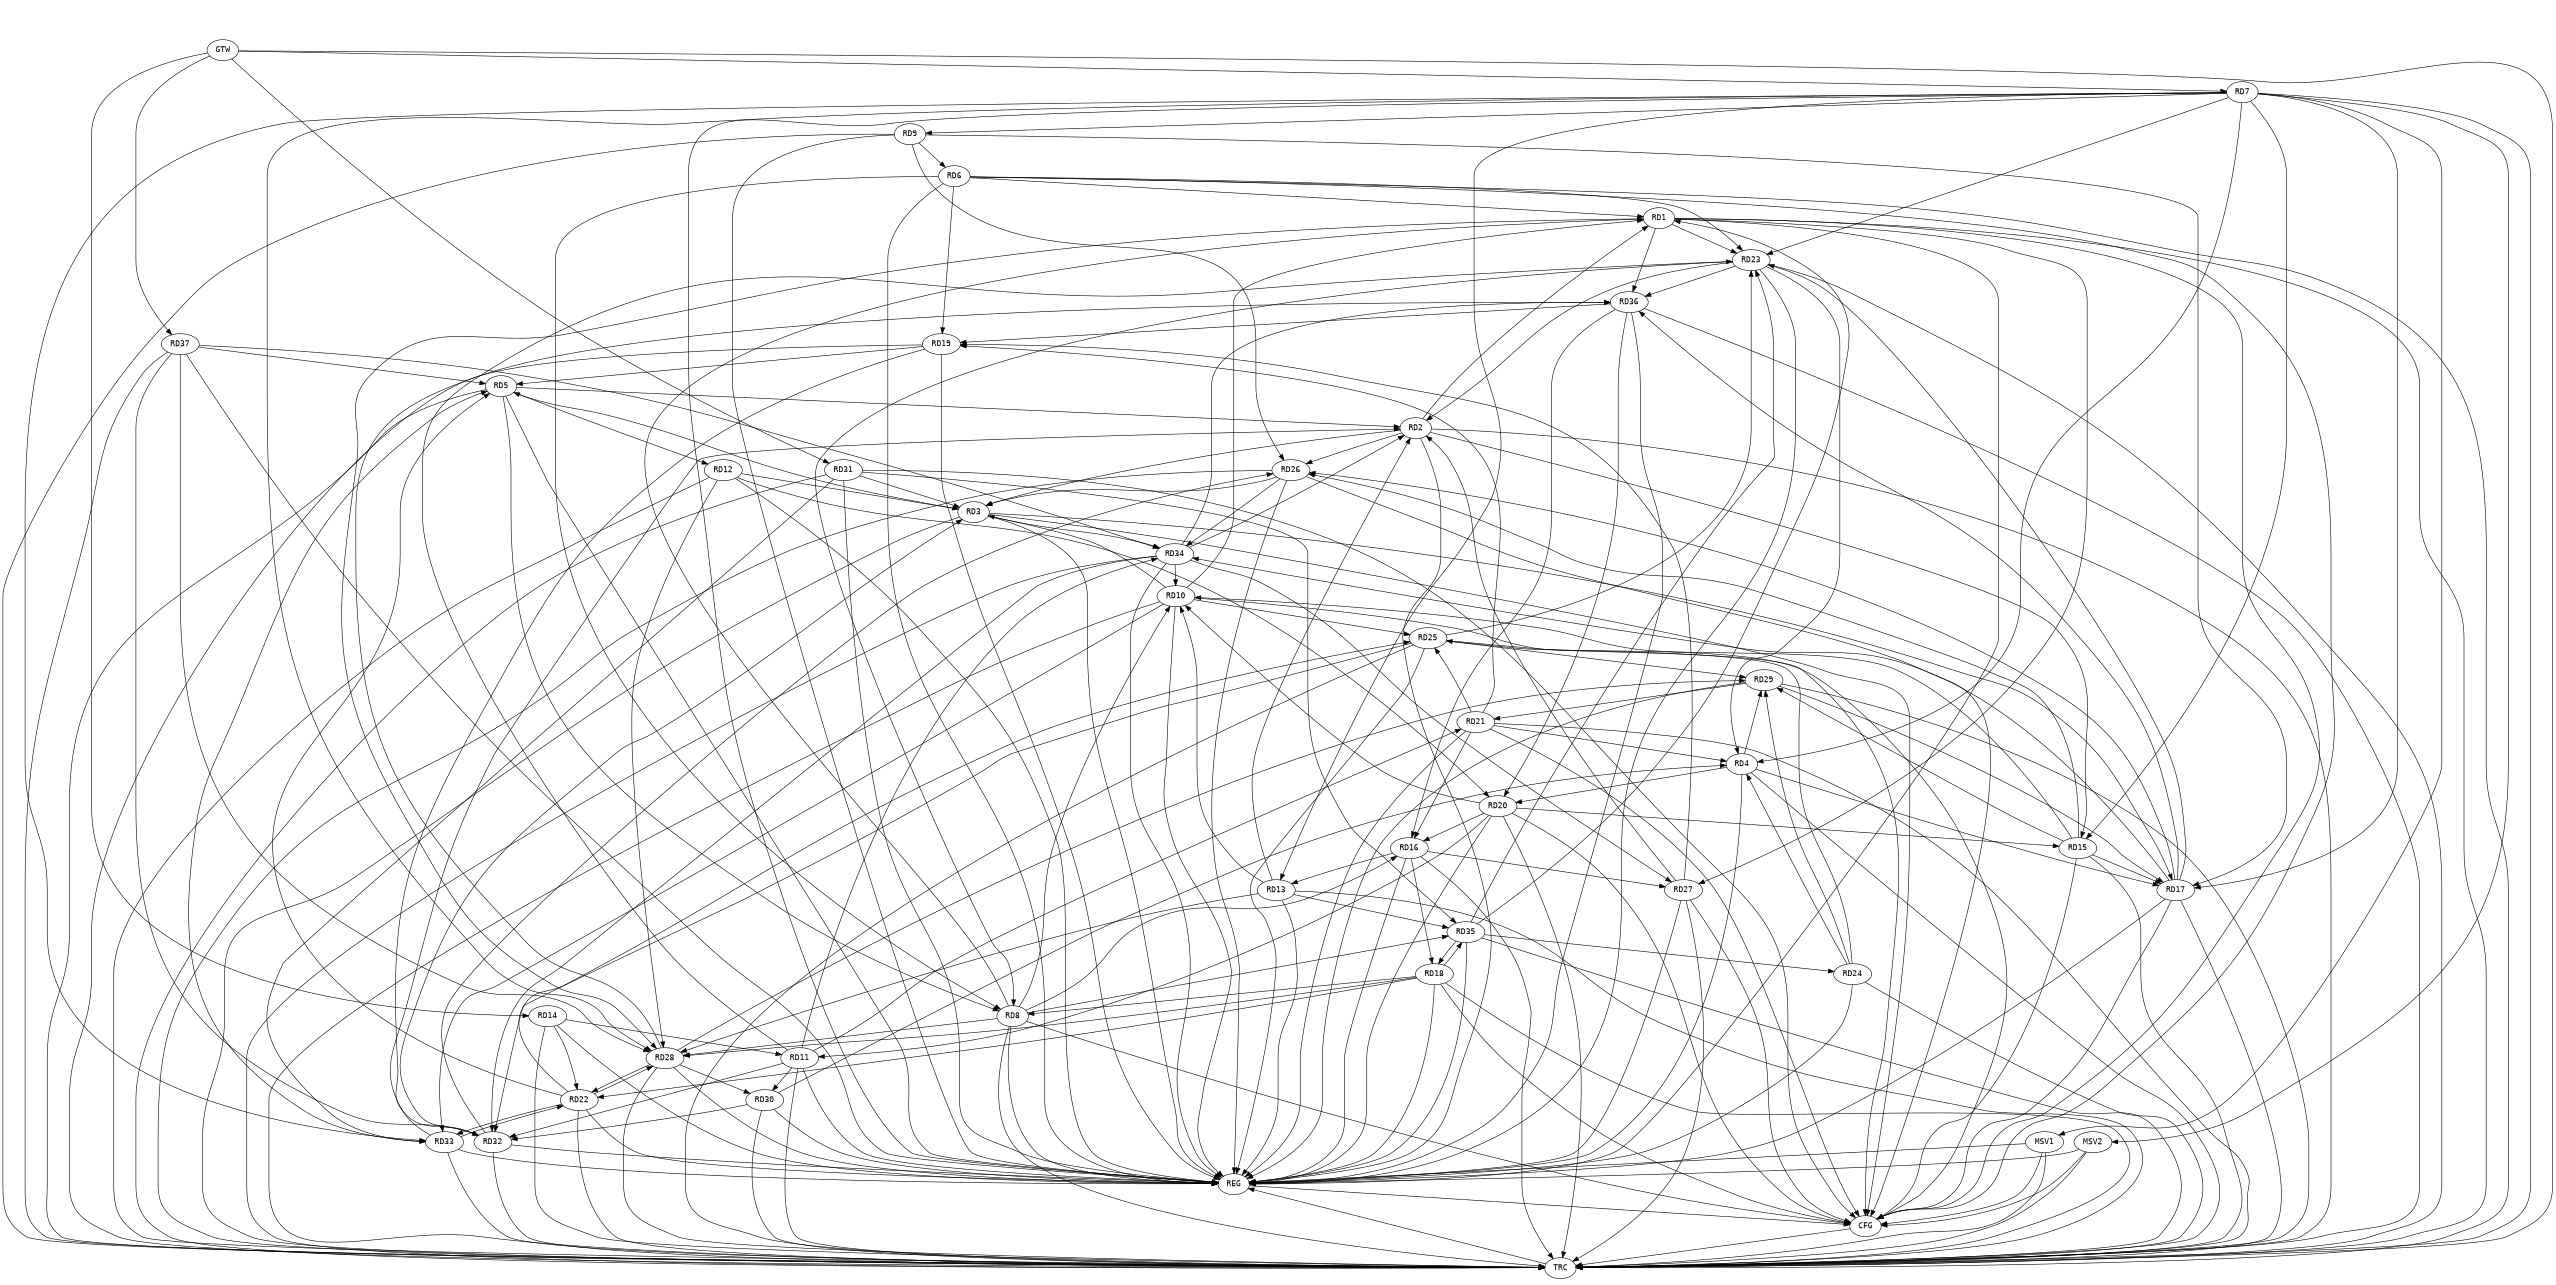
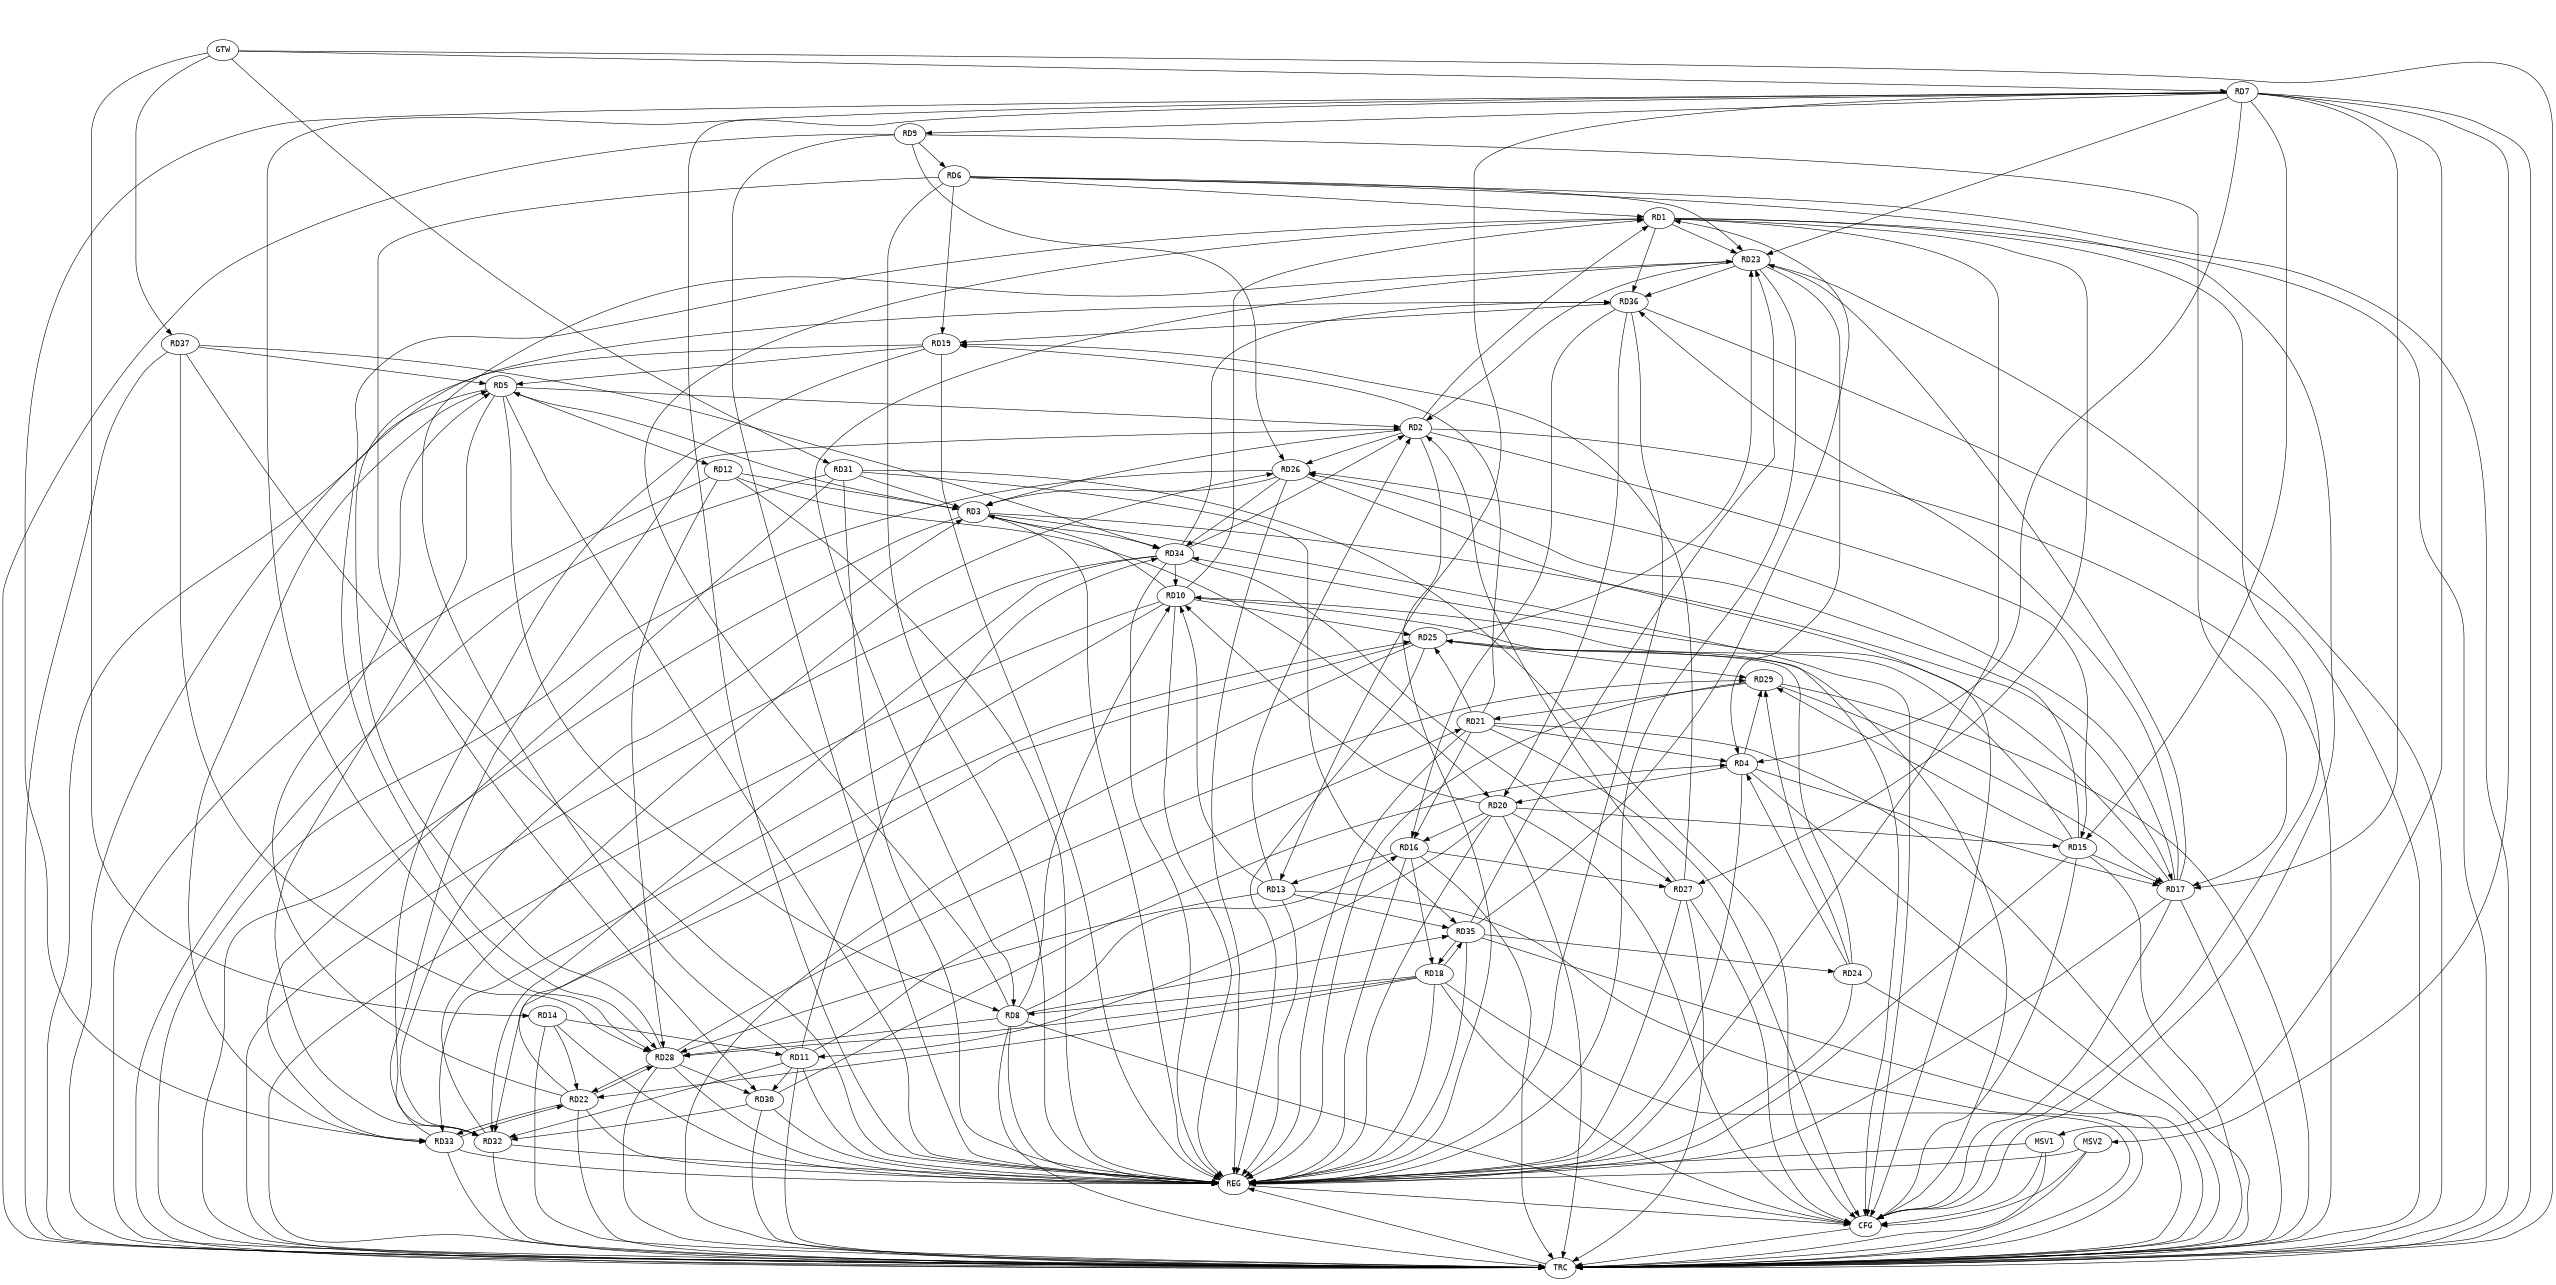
(563, 522) -> (378, 449)
(137, 841) -> (325, 807)
none -> (1709, 1140)
